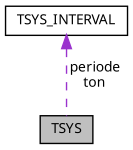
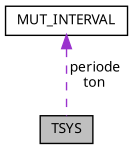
(67, 21) -> (67, 21)
